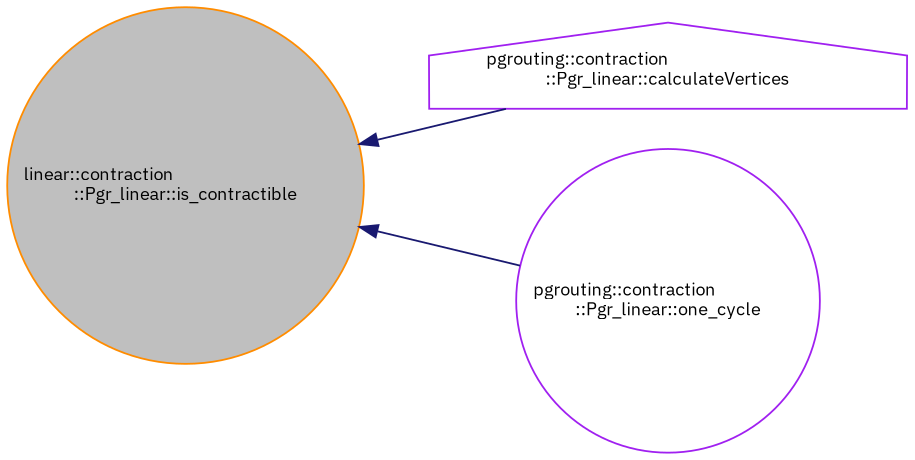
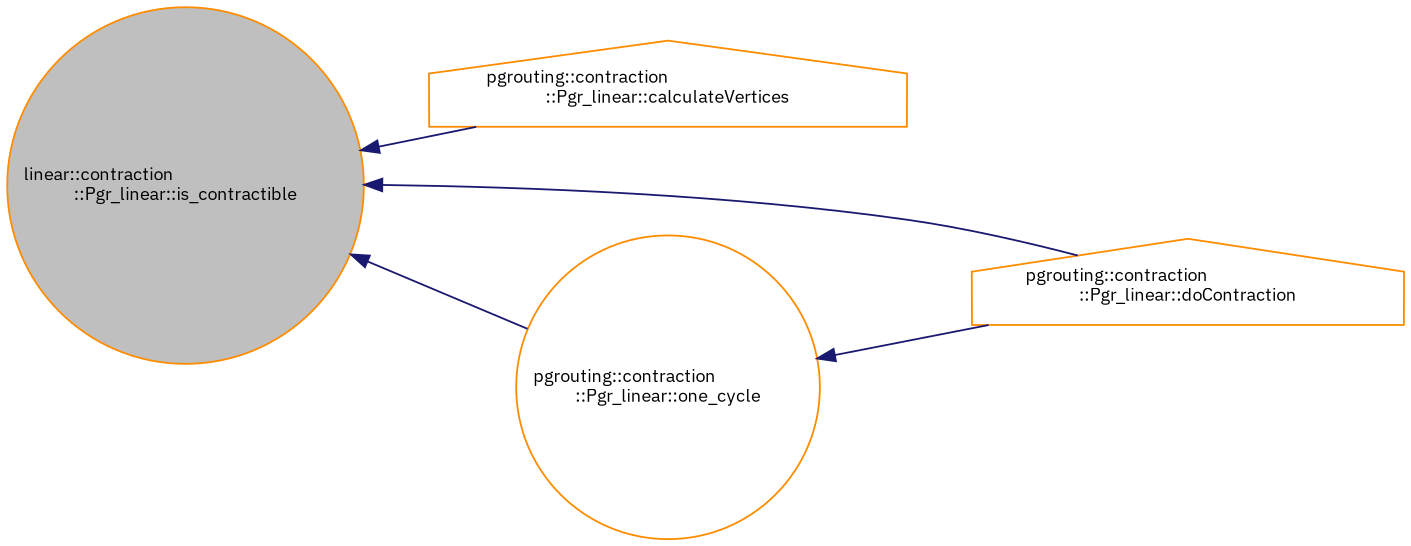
(668, 70) -> (668, 88)
none -> (1188, 286)
(668, 301) -> (668, 387)
